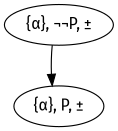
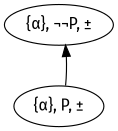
(51, 60) -> (66, 71)
